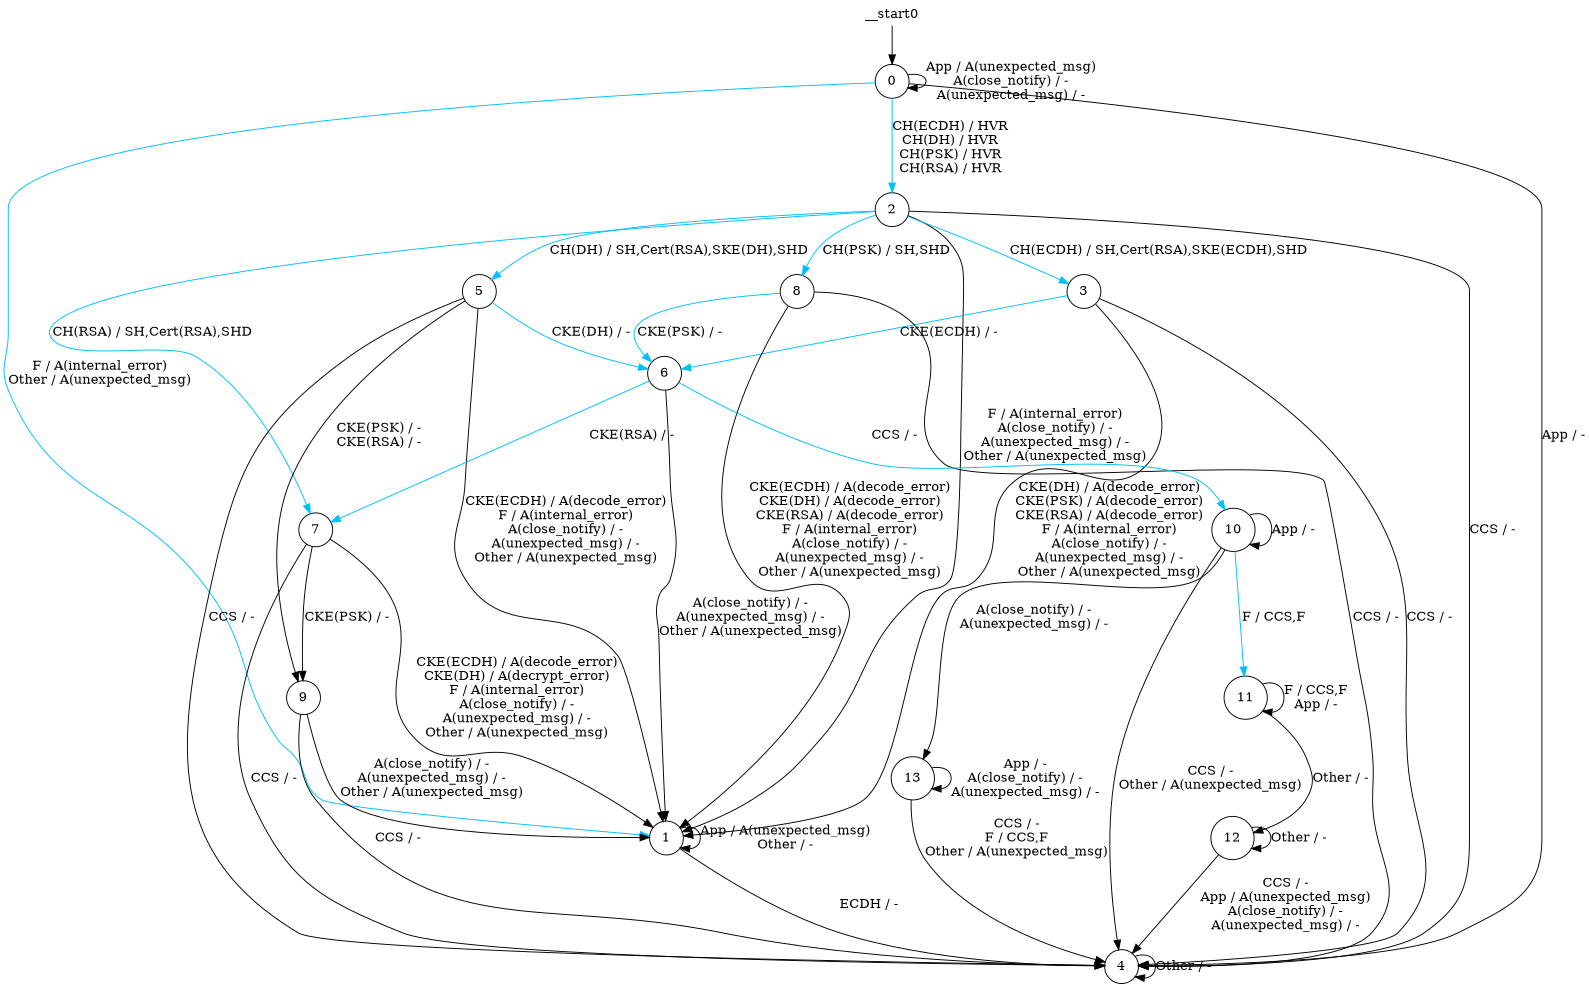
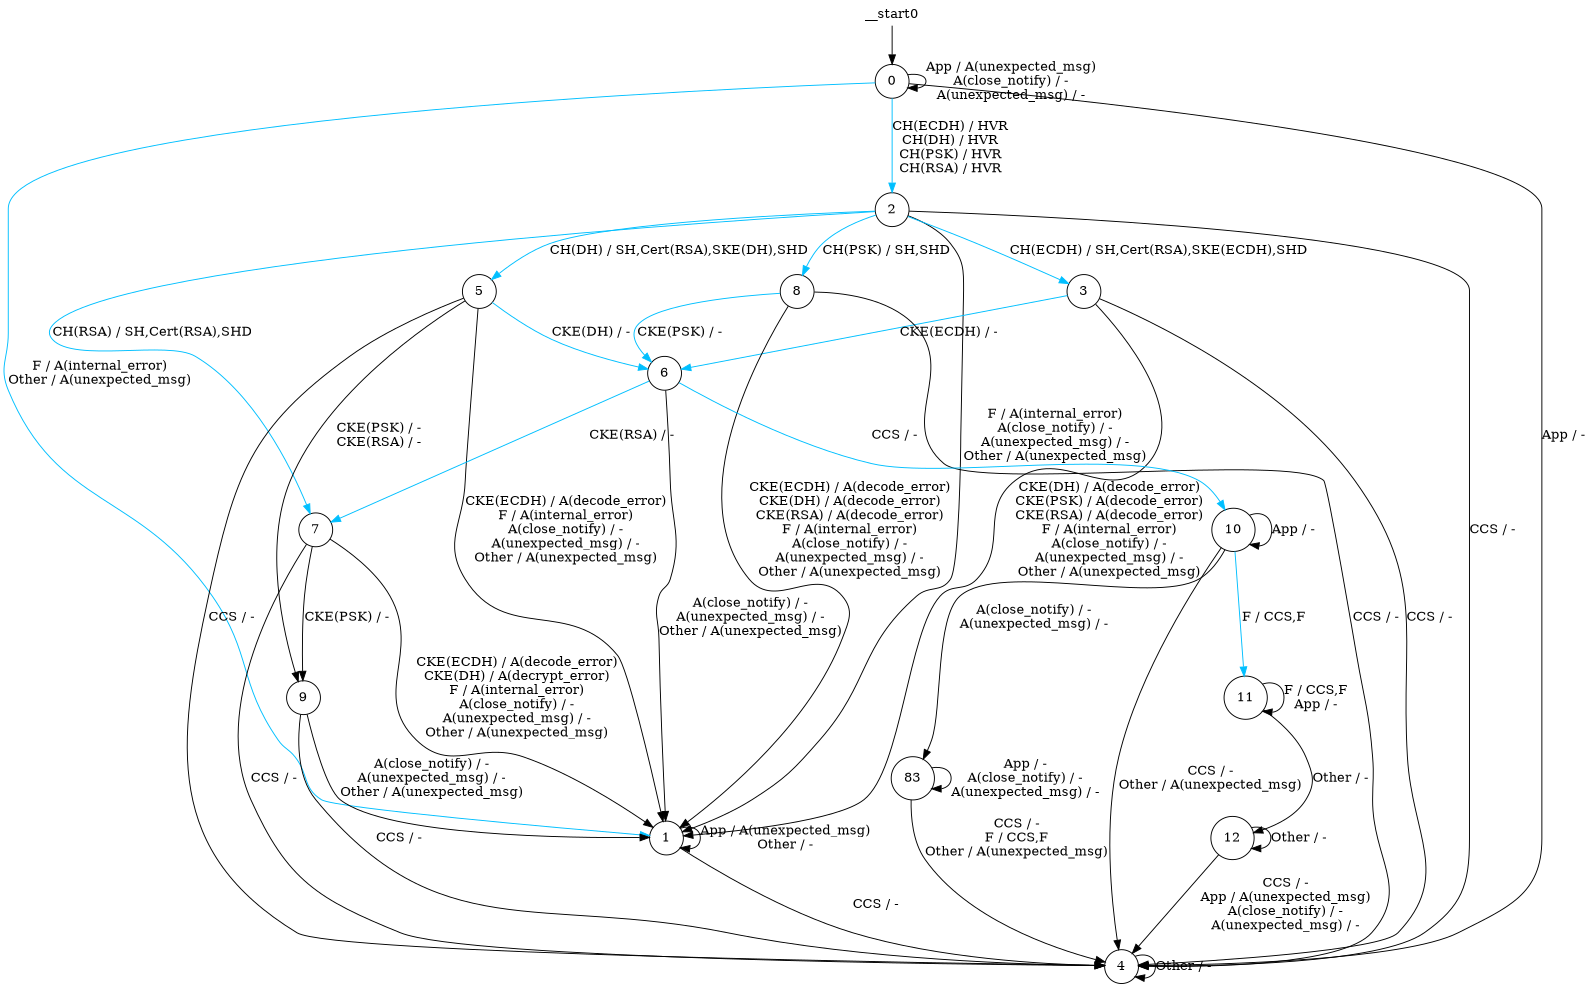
(913, 778) -> (913, 778)
(869, 905) -> (876, 905)
